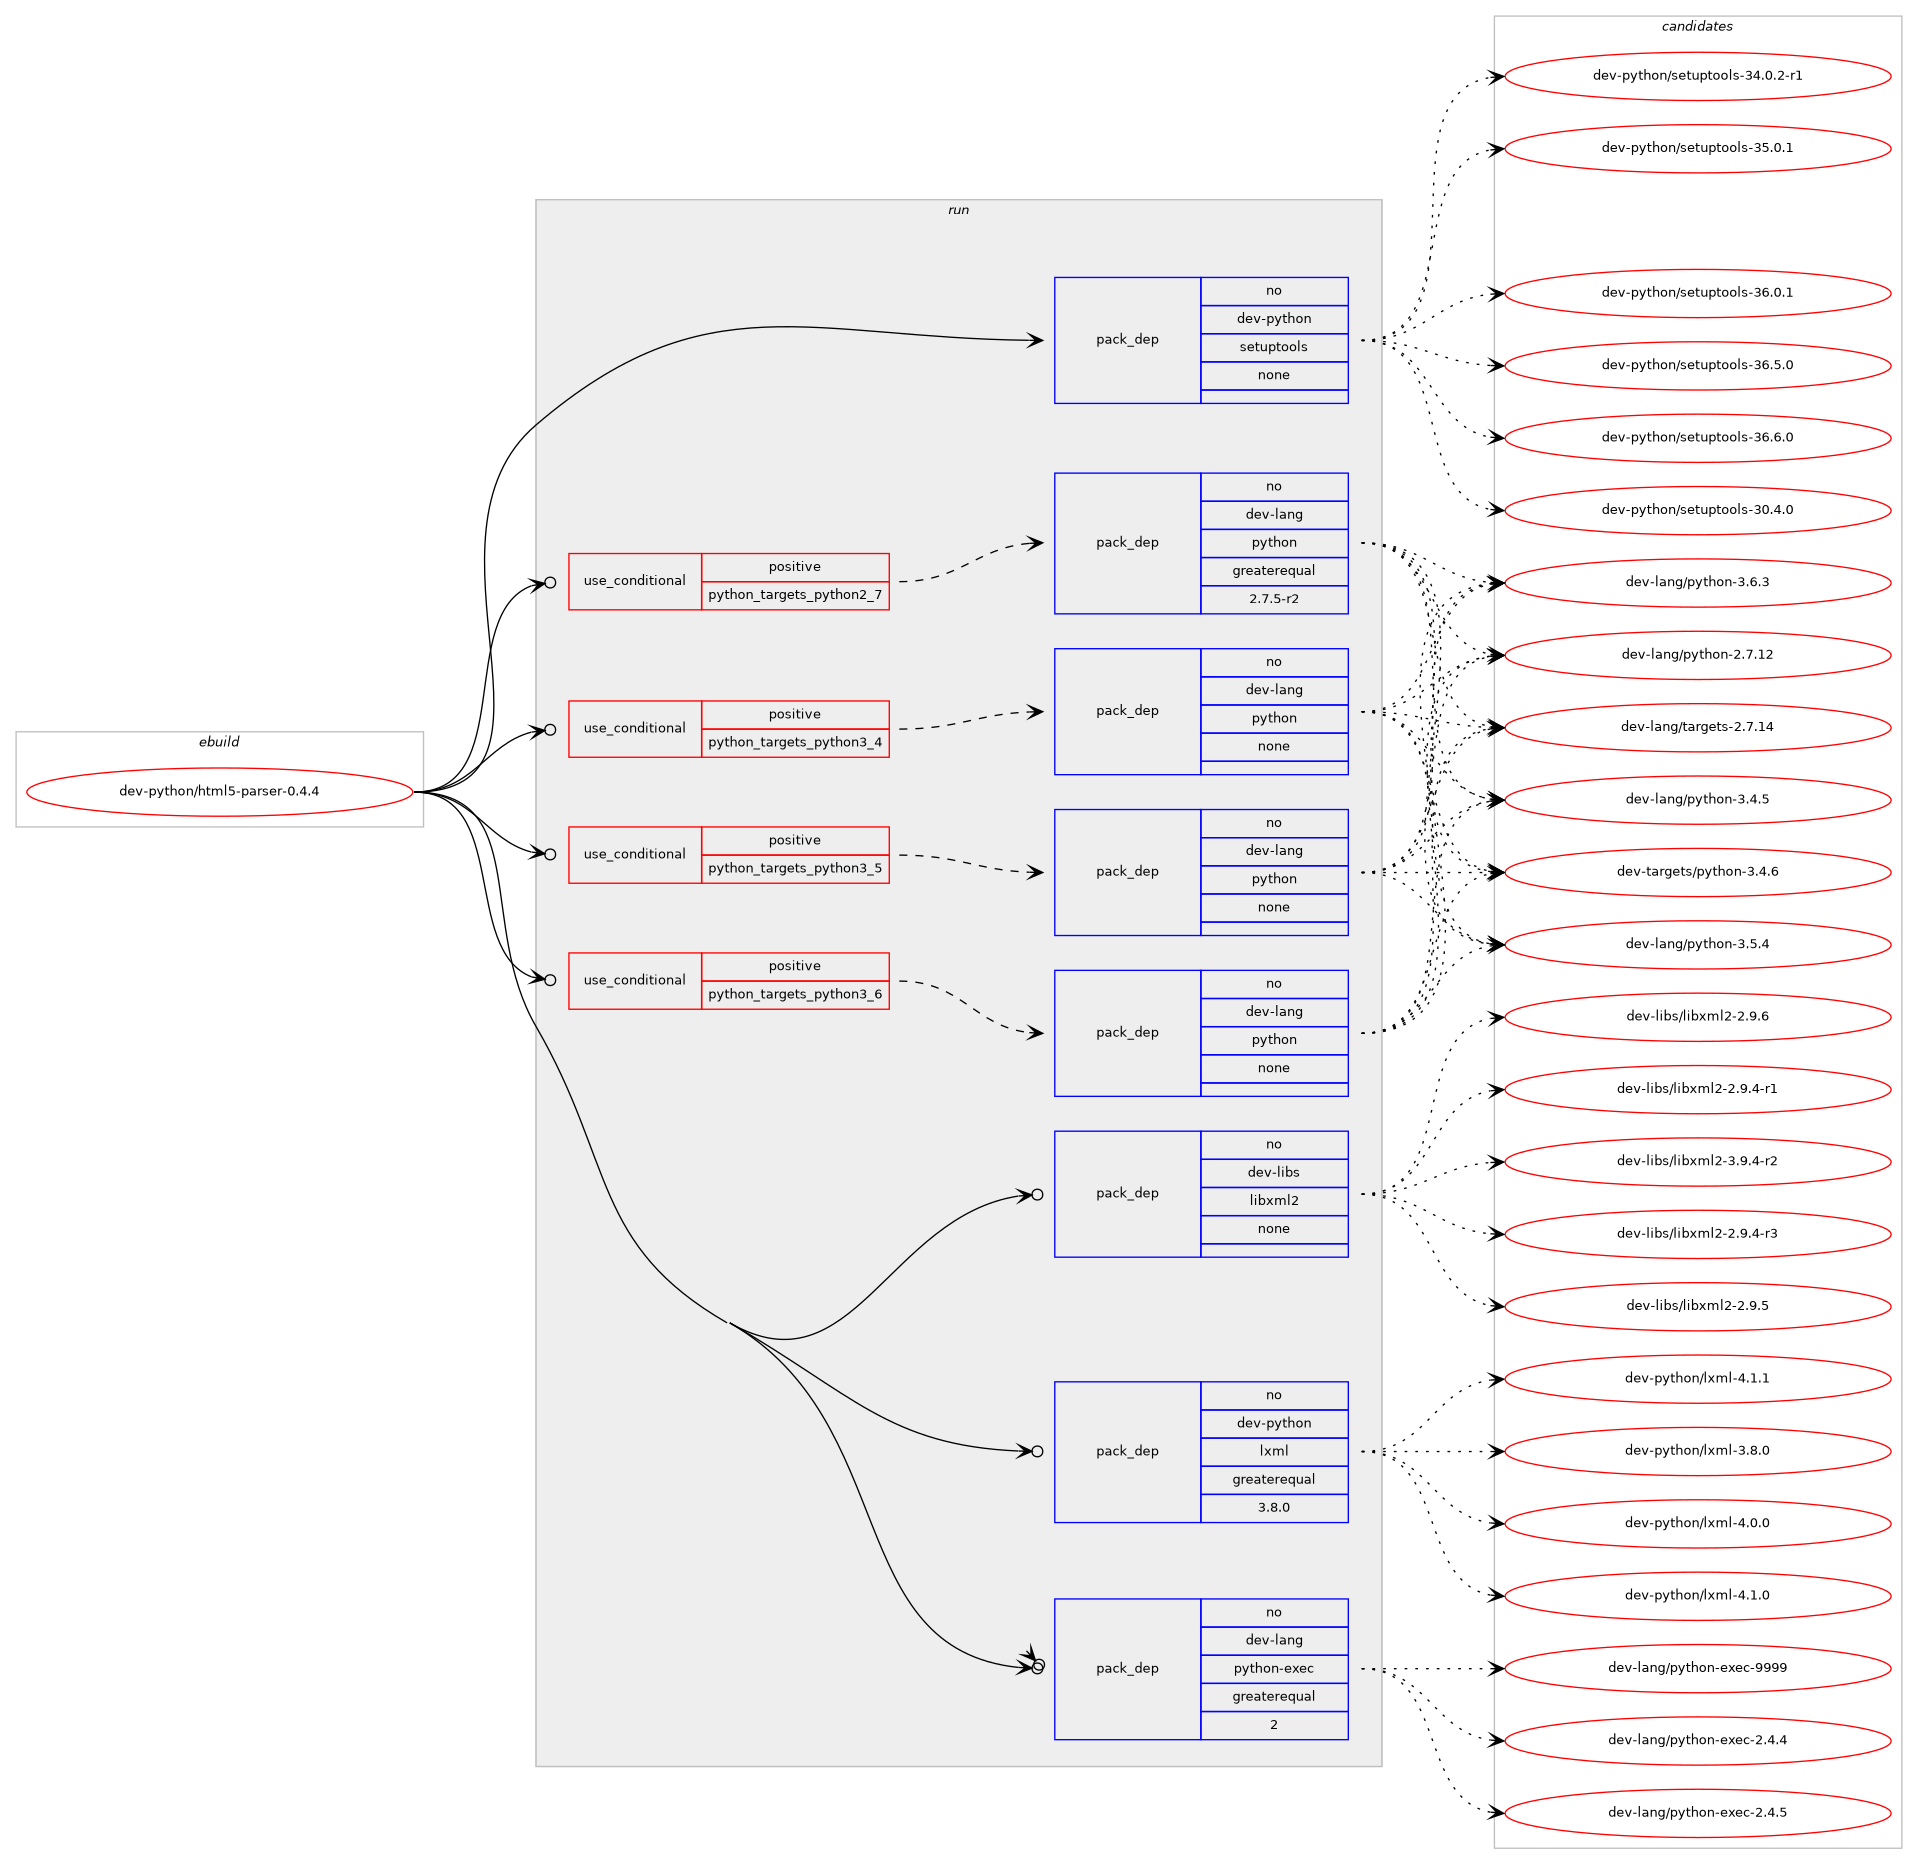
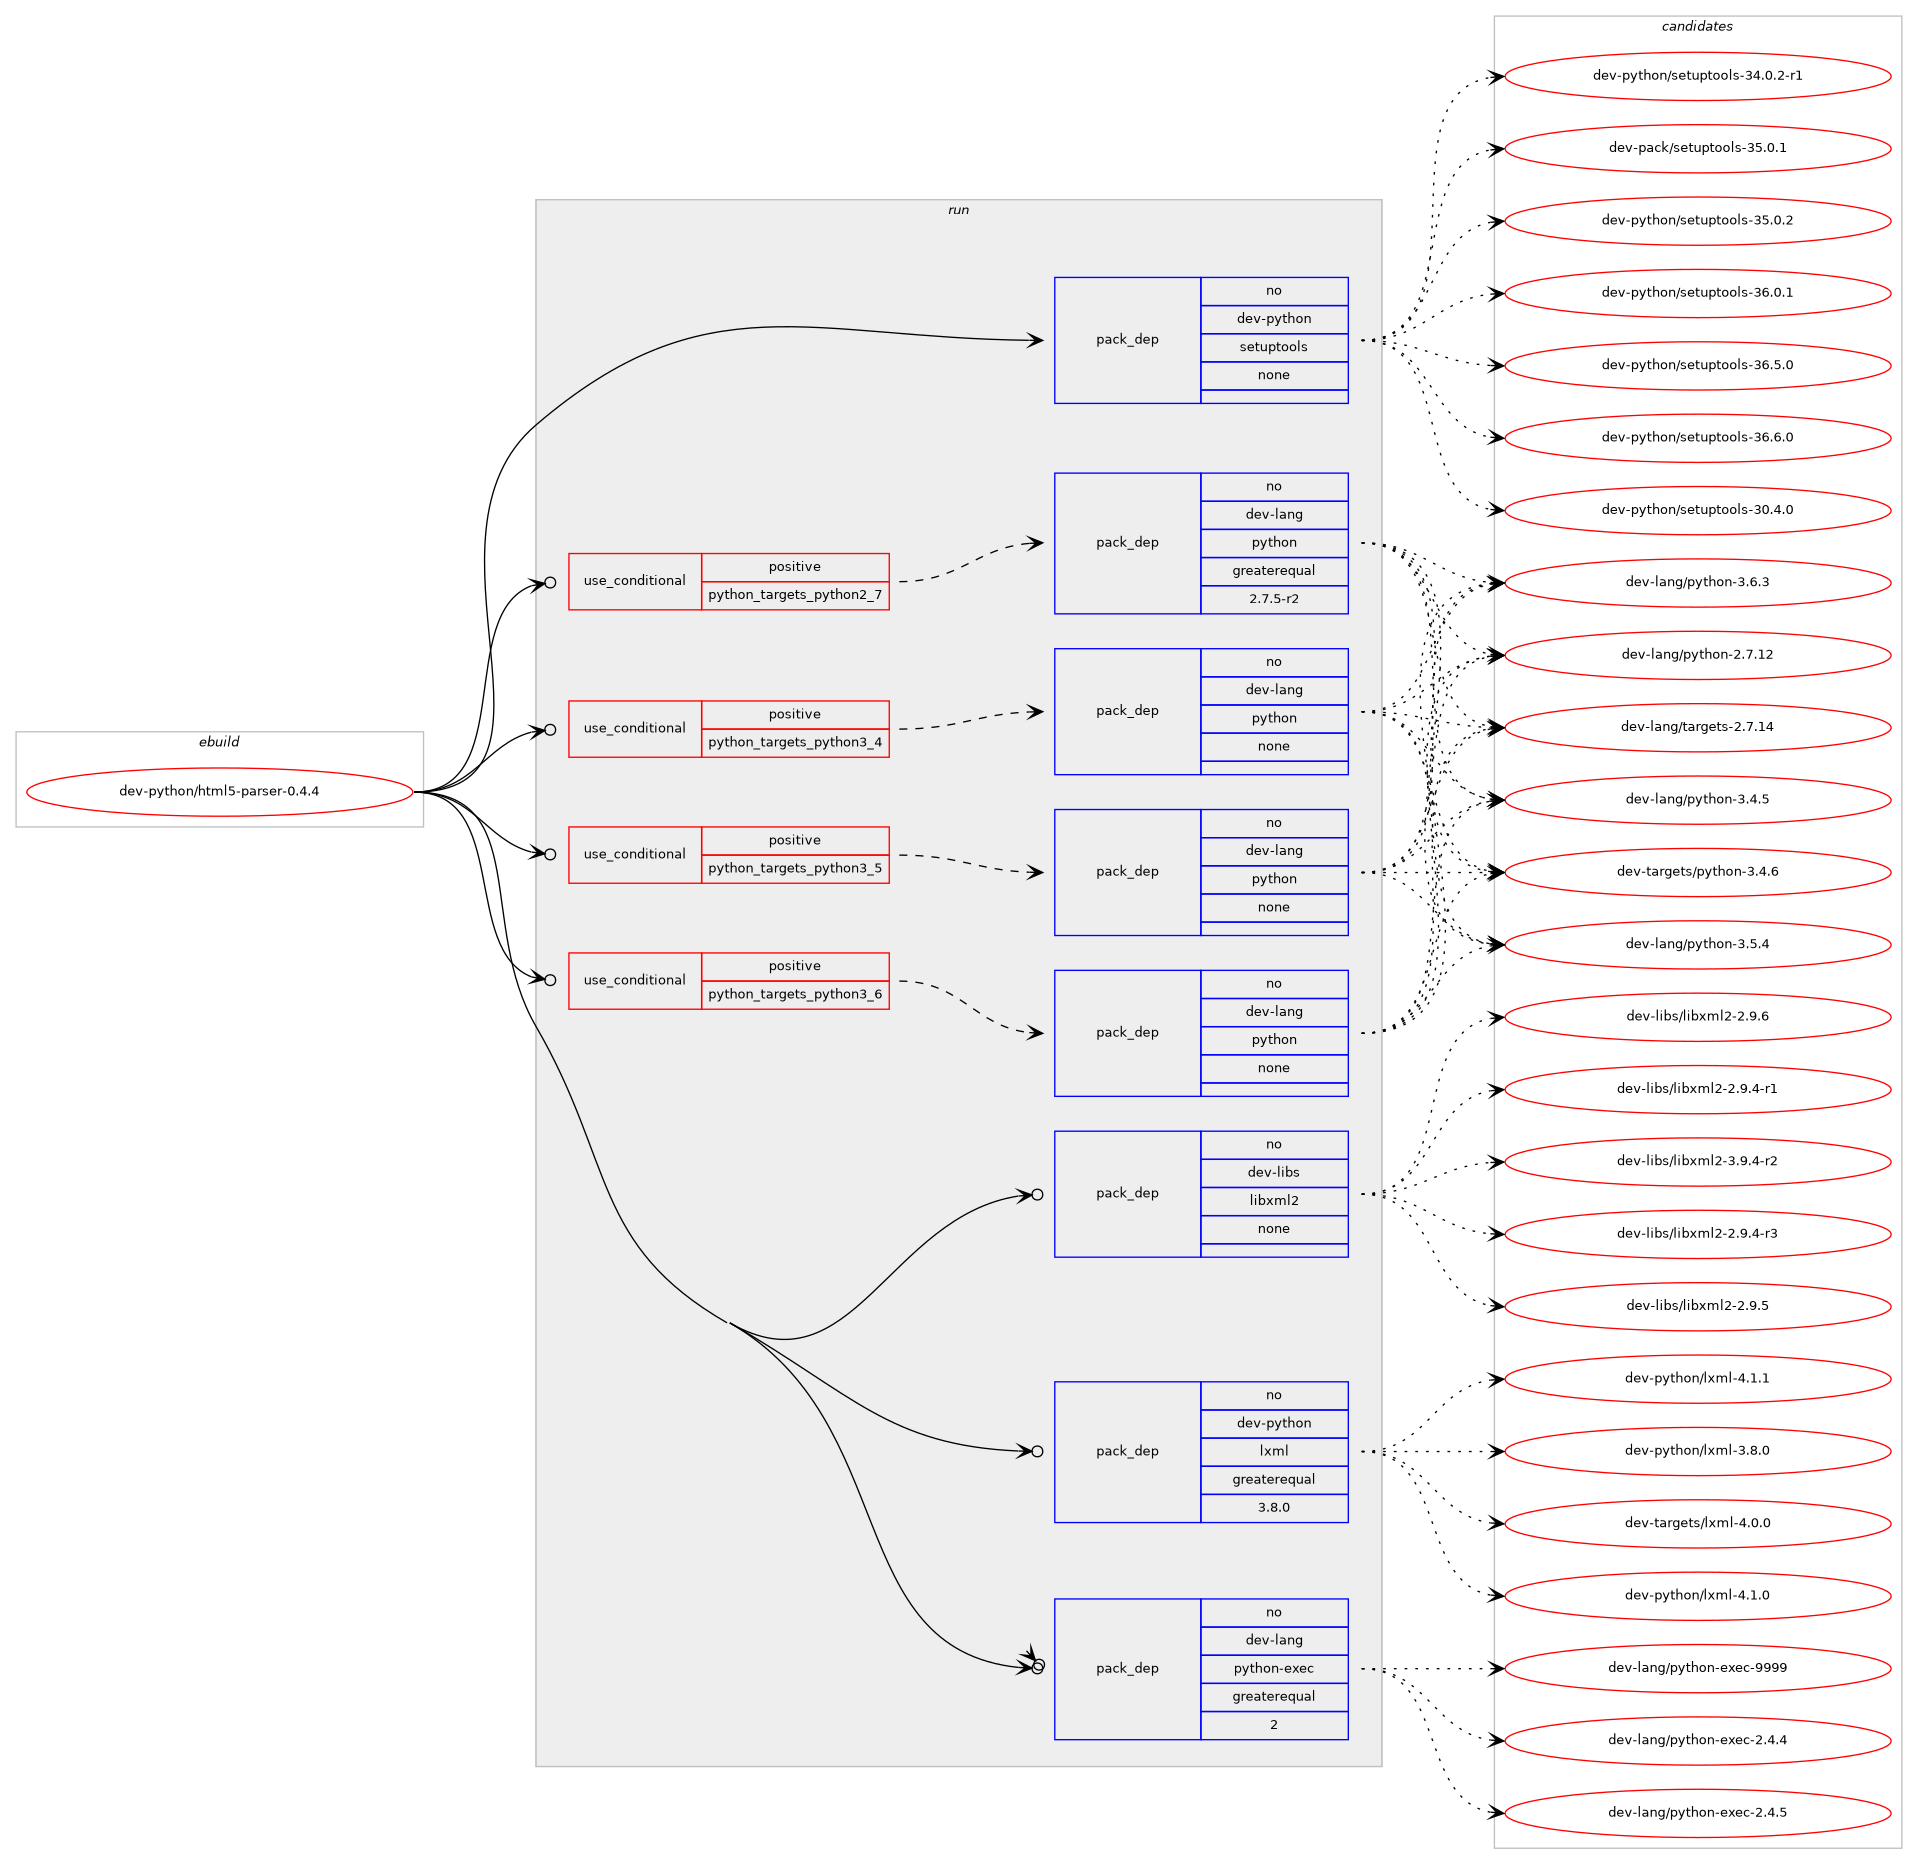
(1698, 149) -> (1698, 149)
none -> (1698, 221)
(1698, 1524) -> (1698, 1524)
